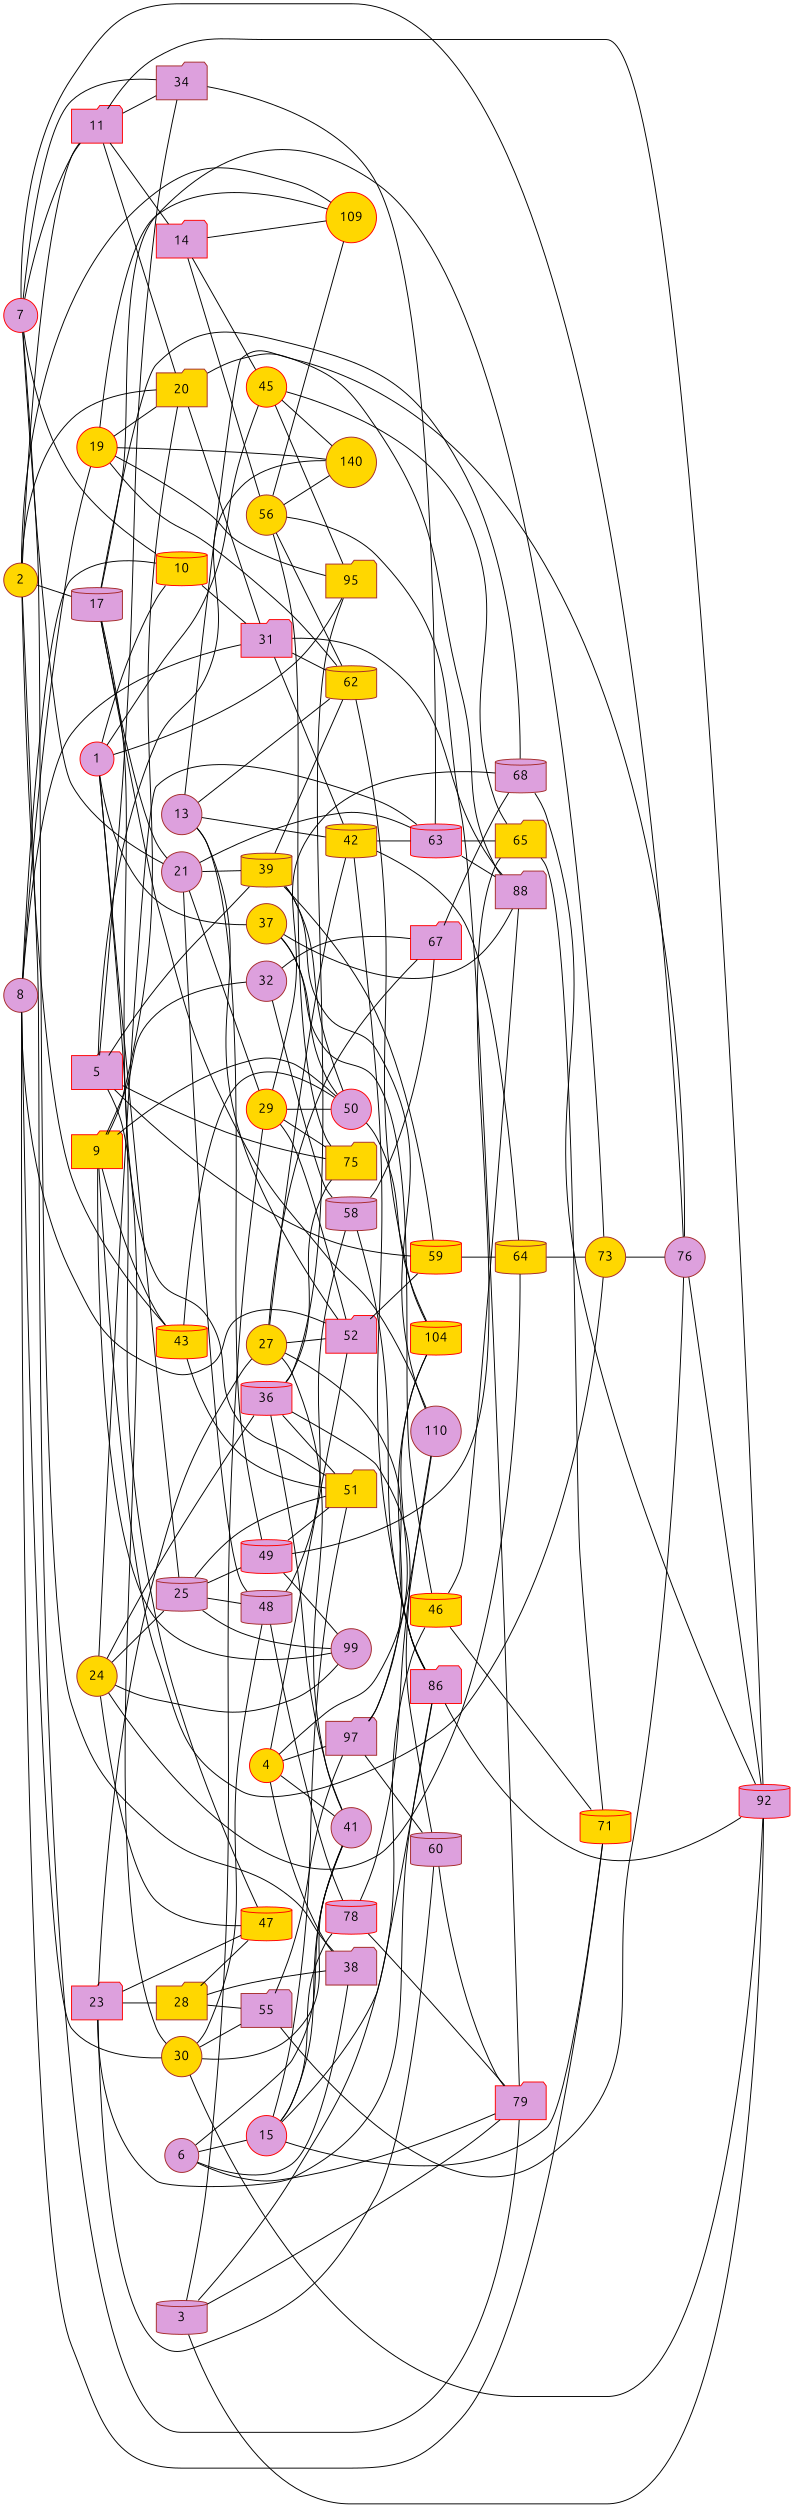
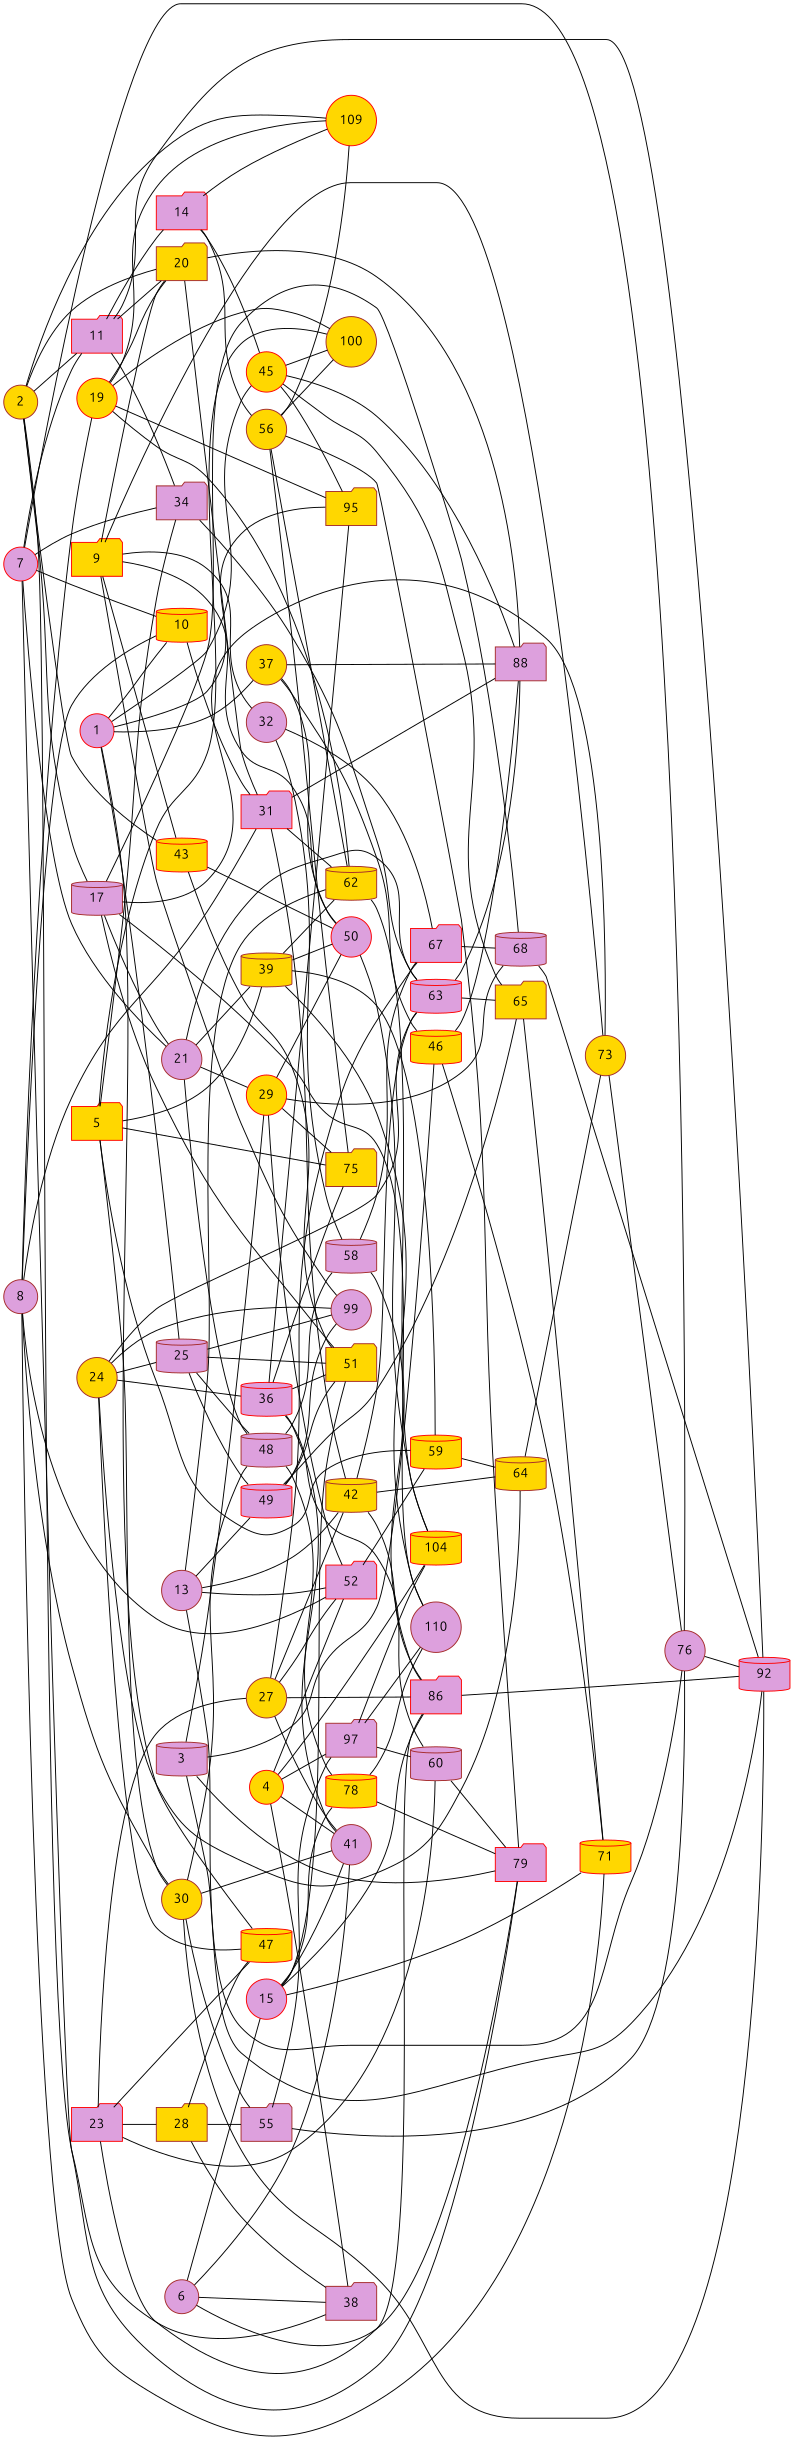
(351, 462) -> (351, 342)
none -> (428, 473)
(97, 1073) -> (97, 1123)
(351, 1917) -> (351, 1791)
